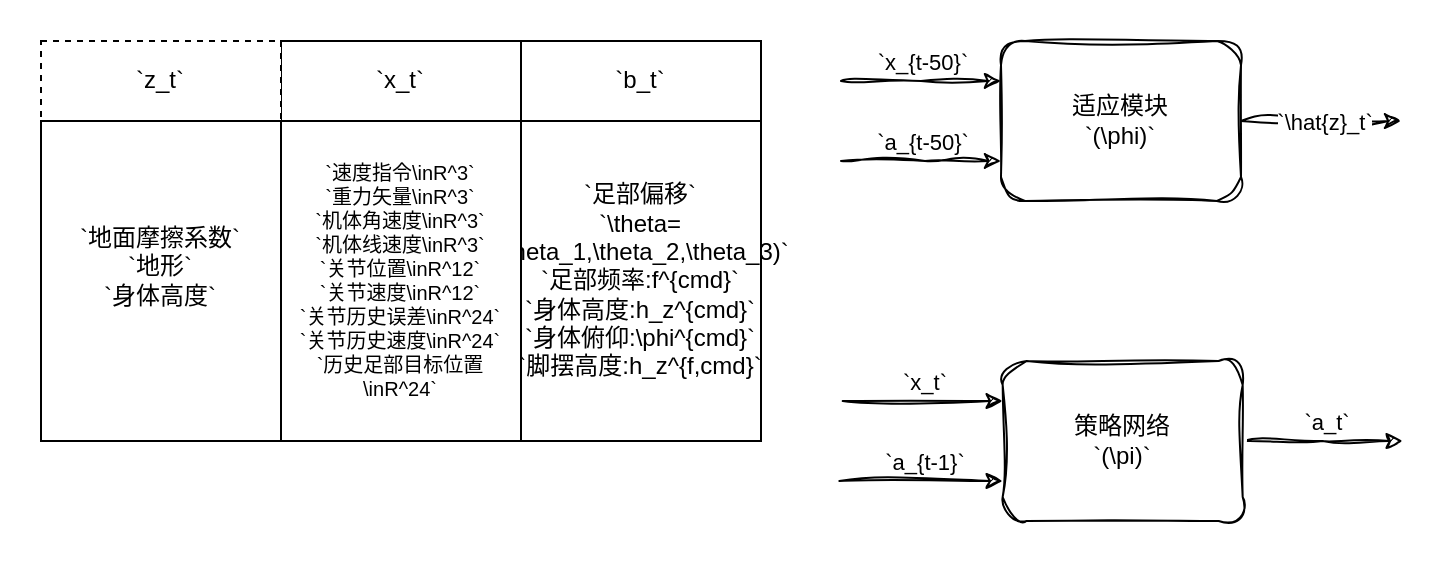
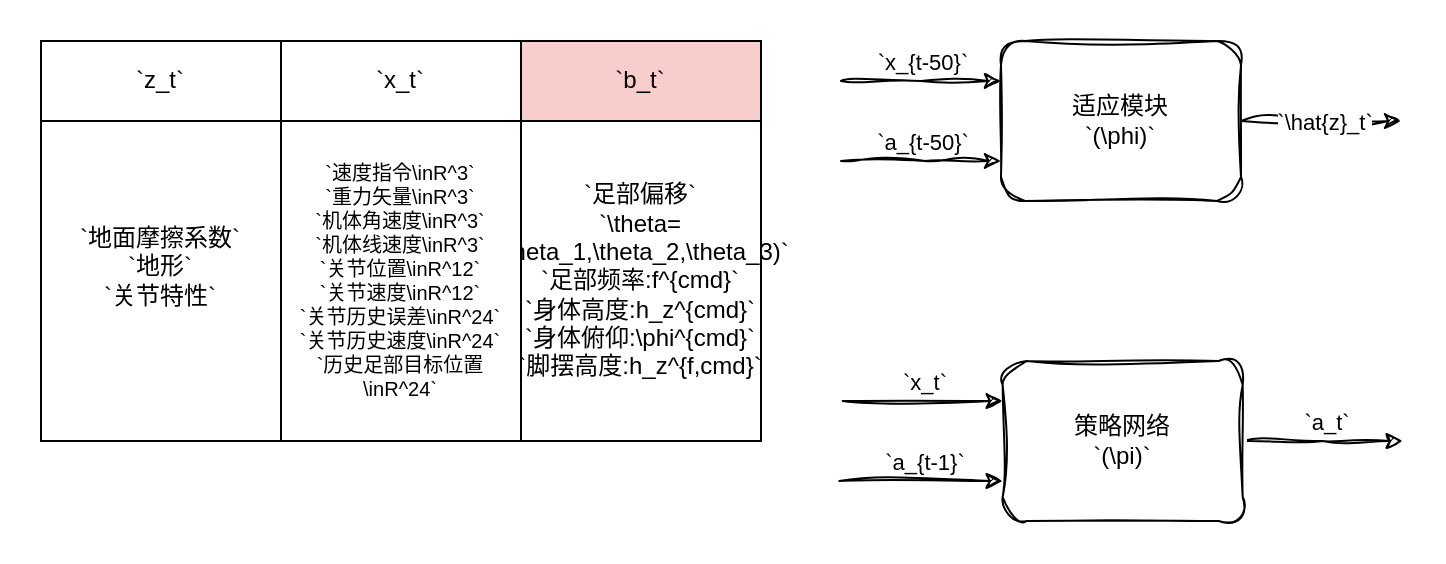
(161, 81) -> (161, 81)
(641, 81) -> (641, 81)
(161, 281) -> (161, 281)
